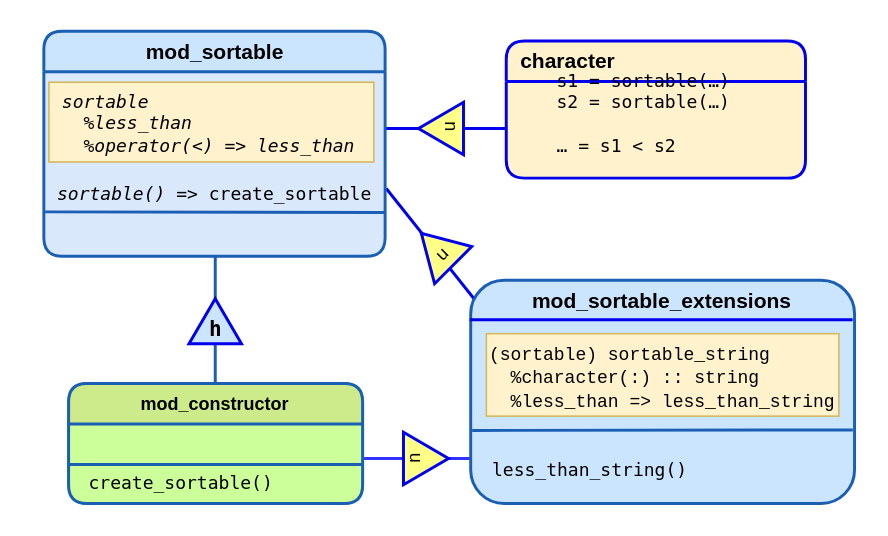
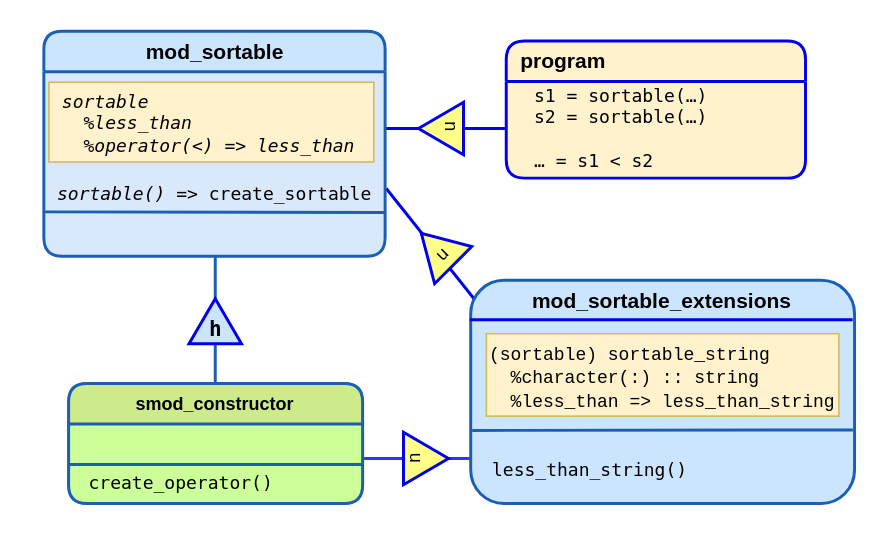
(555, 61) -> (545, 61)
(656, 110) -> (633, 125)
(215, 404) -> (215, 404)
(173, 484) -> (175, 484)
